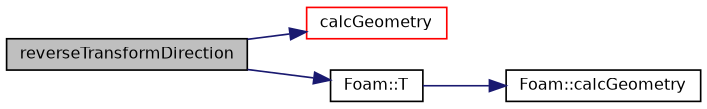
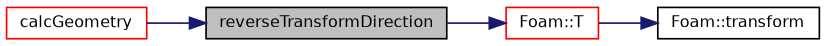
(269, 37) -> (168, 23)
(377, 86) -> (552, 23)
(603, 86) -> (739, 23)
